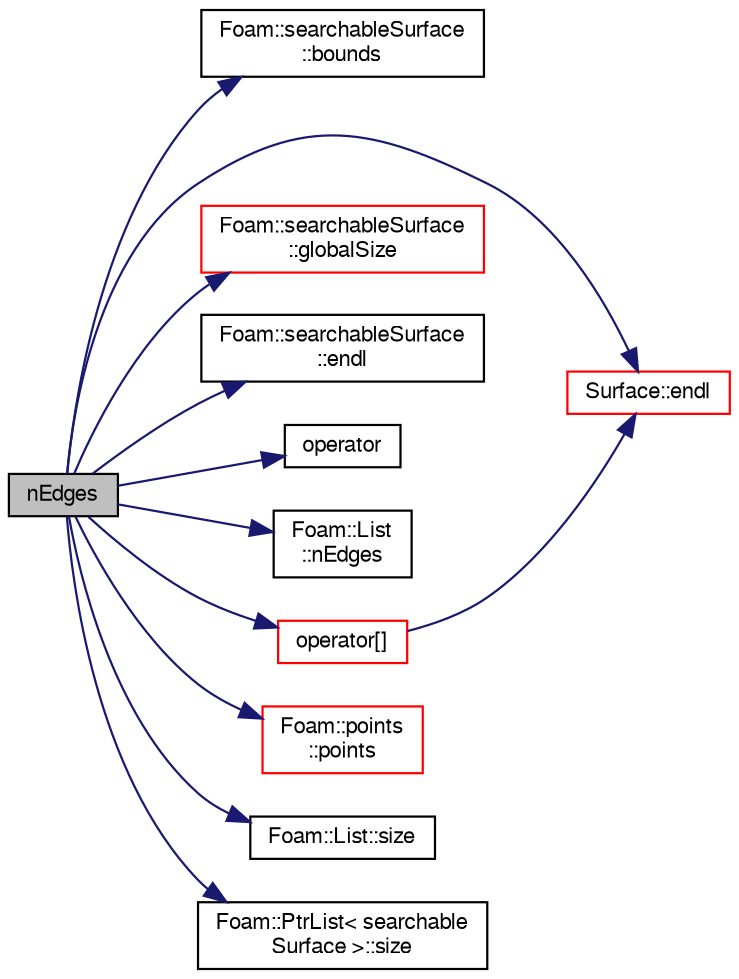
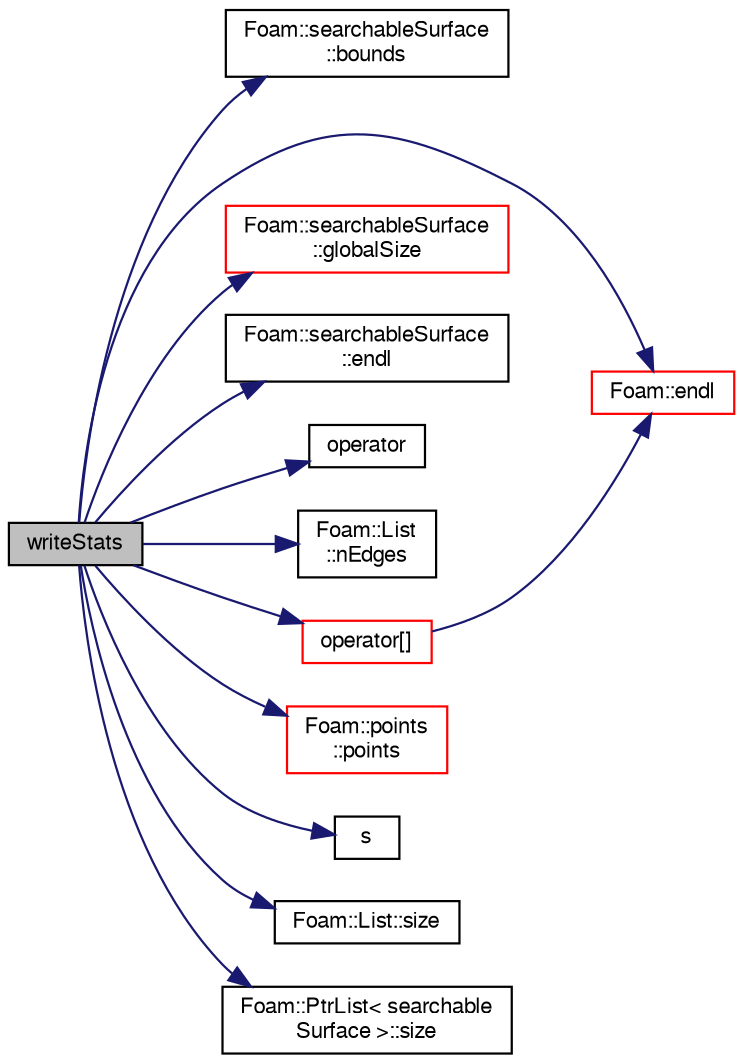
(649, 393) -> (663, 393)
(63, 495) -> (76, 544)
none -> (367, 838)
